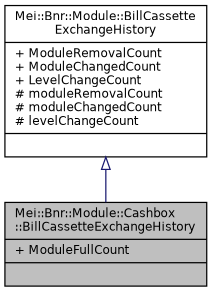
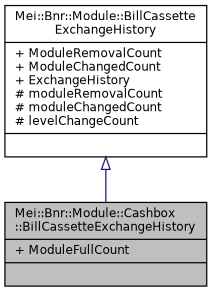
(78, 81) -> (73, 81)
